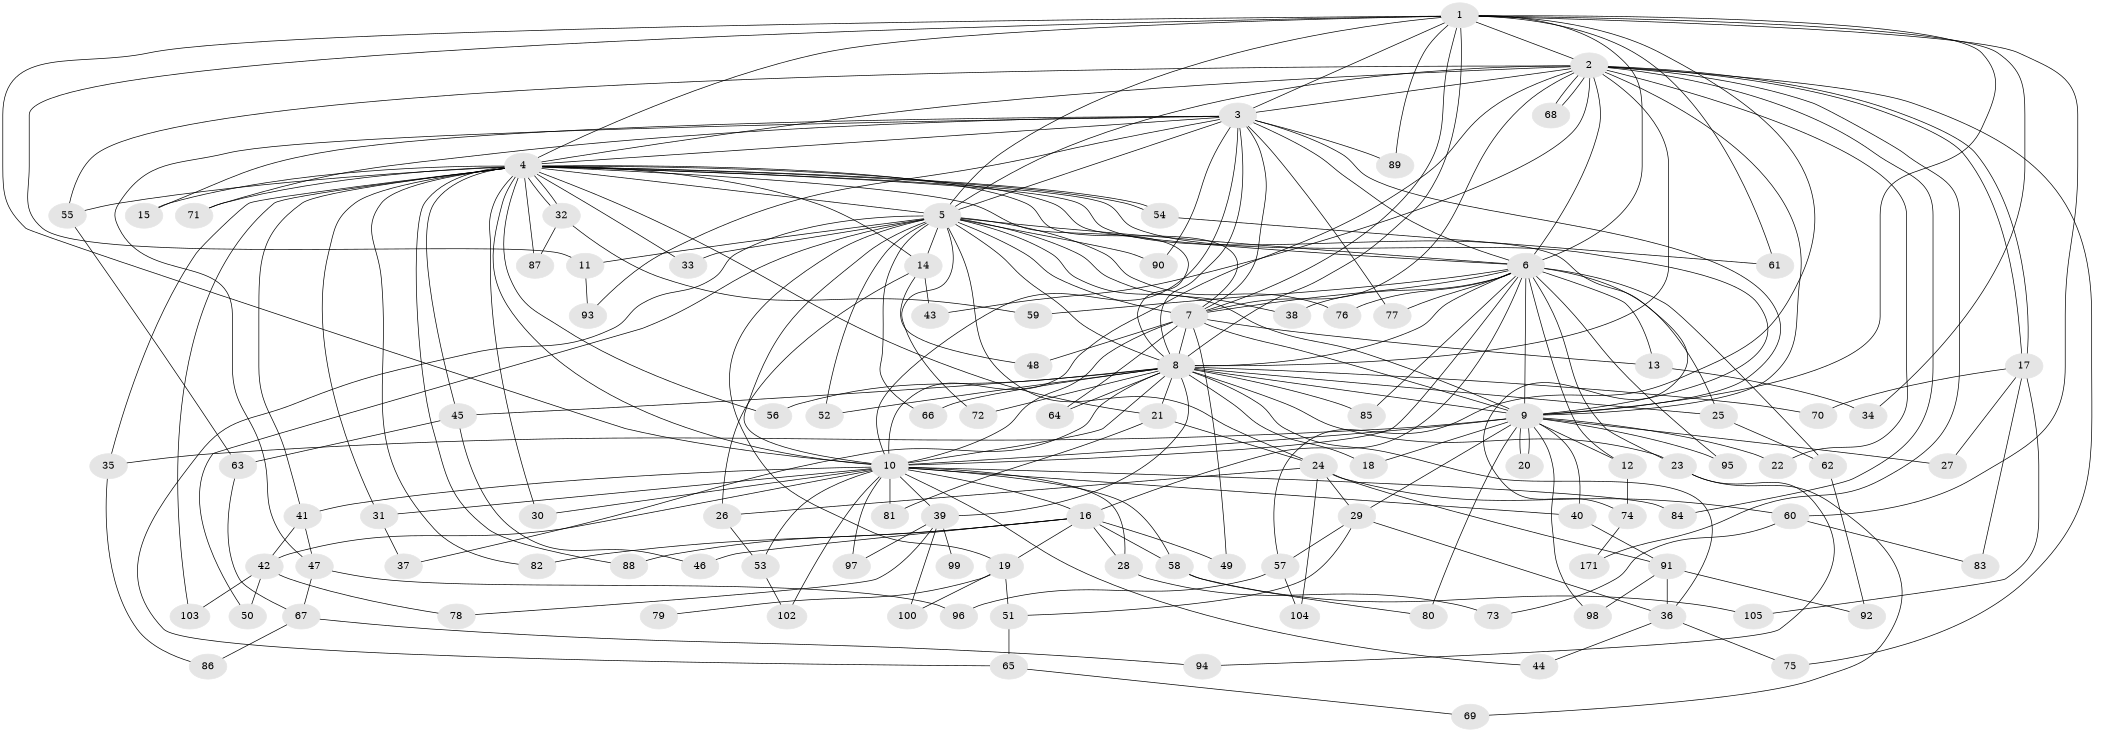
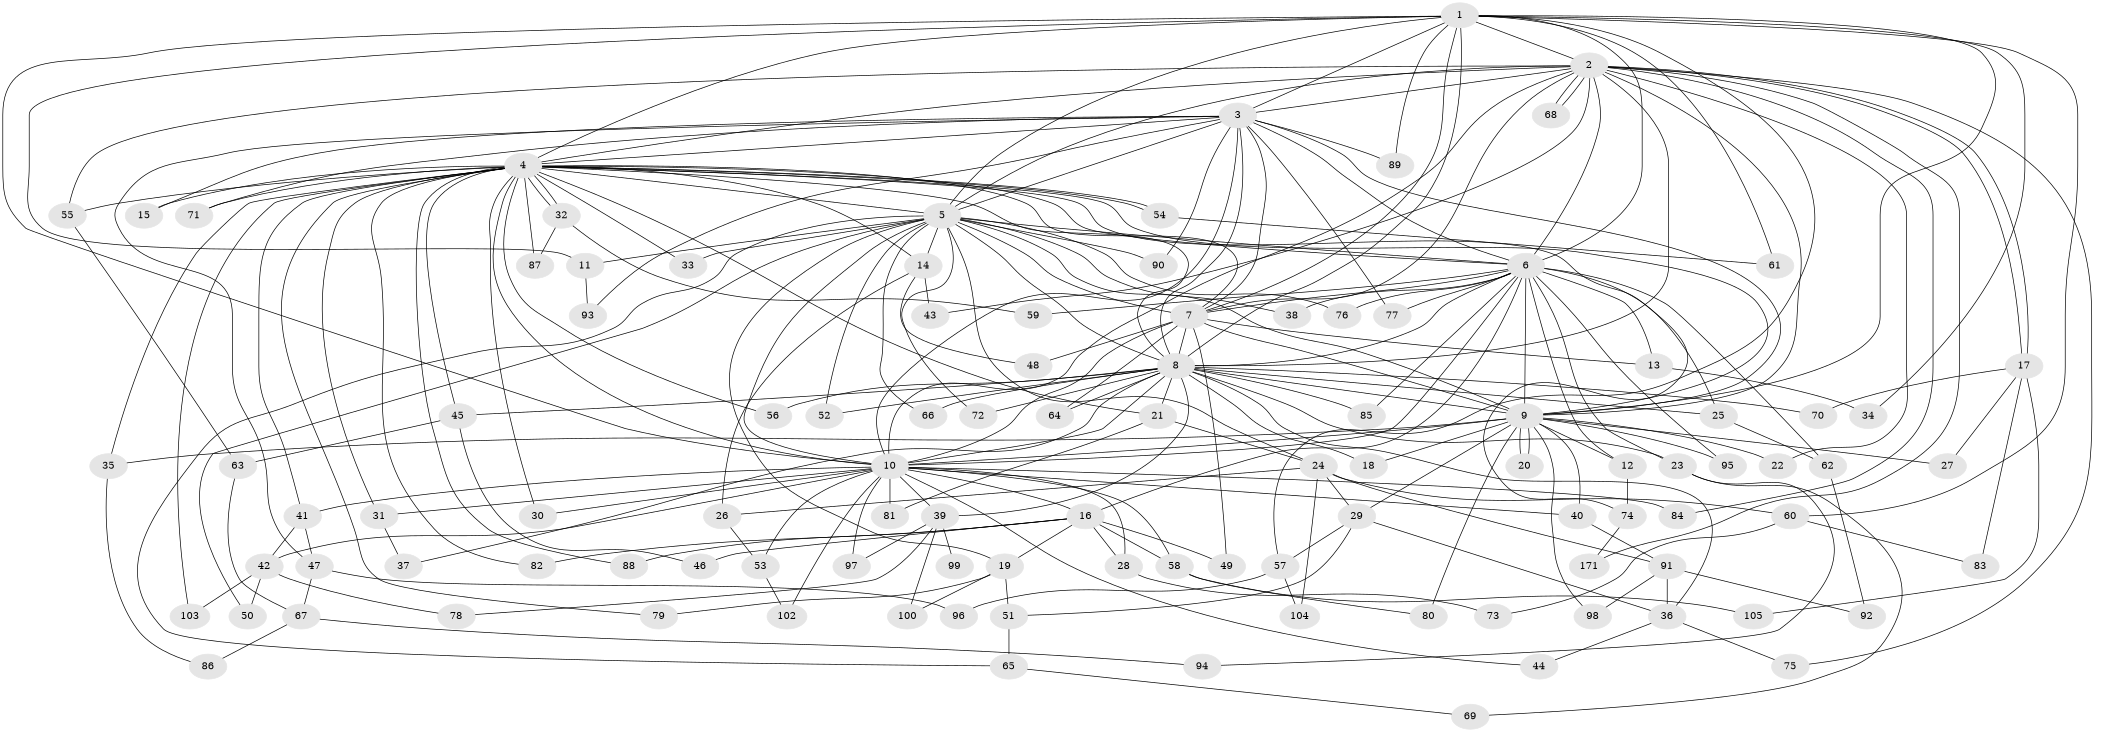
none -> (316, 433)
